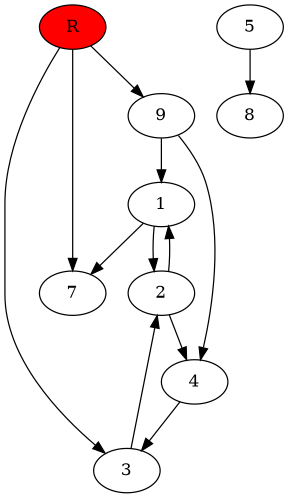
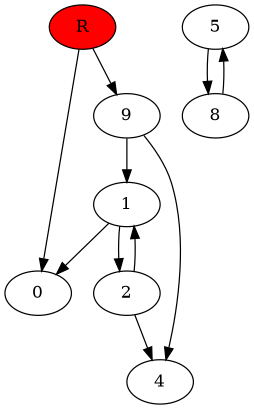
none -> (224, 78)
(73, 293) -> (38, 293)
(127, 471) -> none
